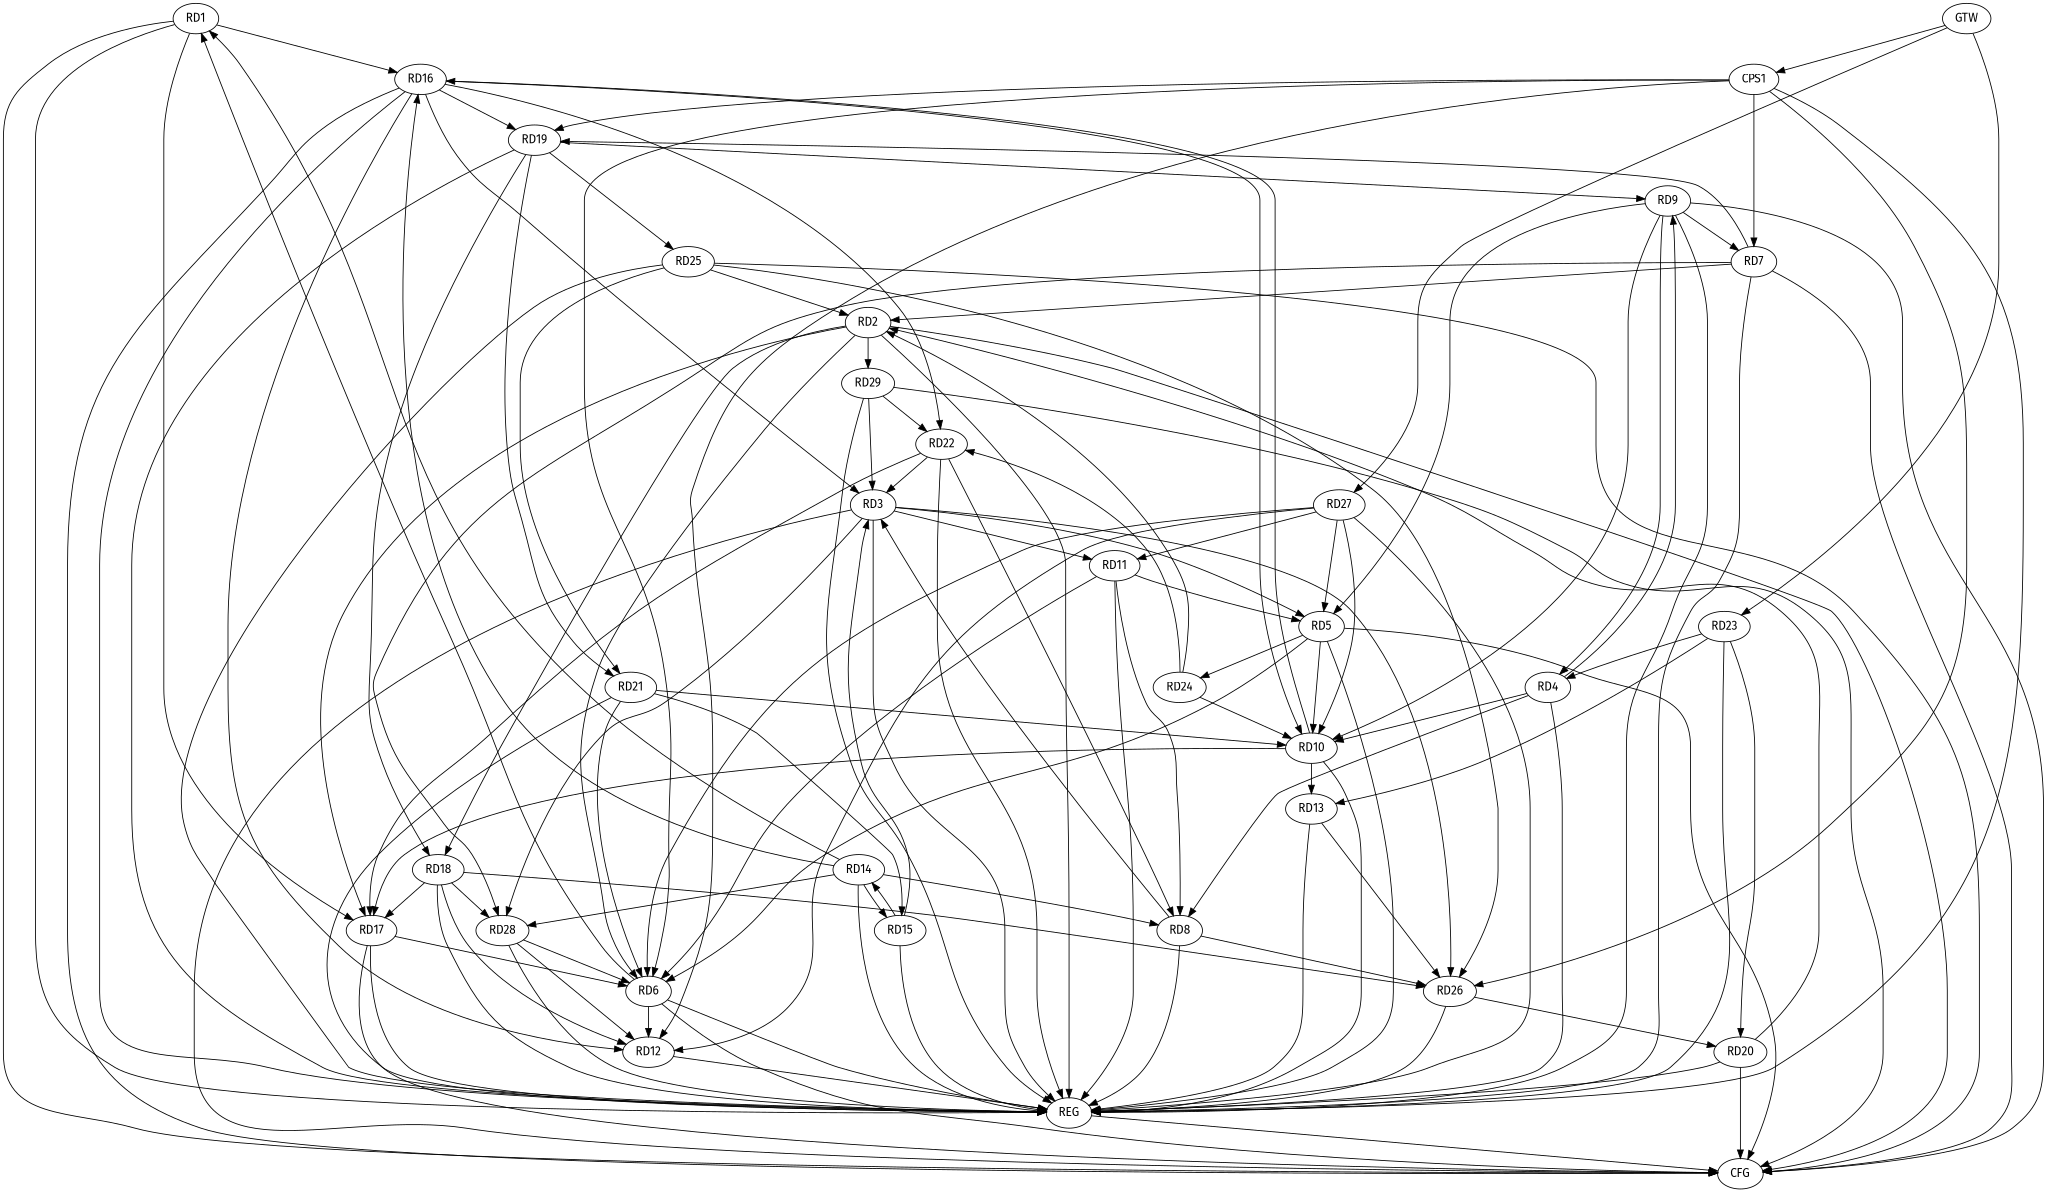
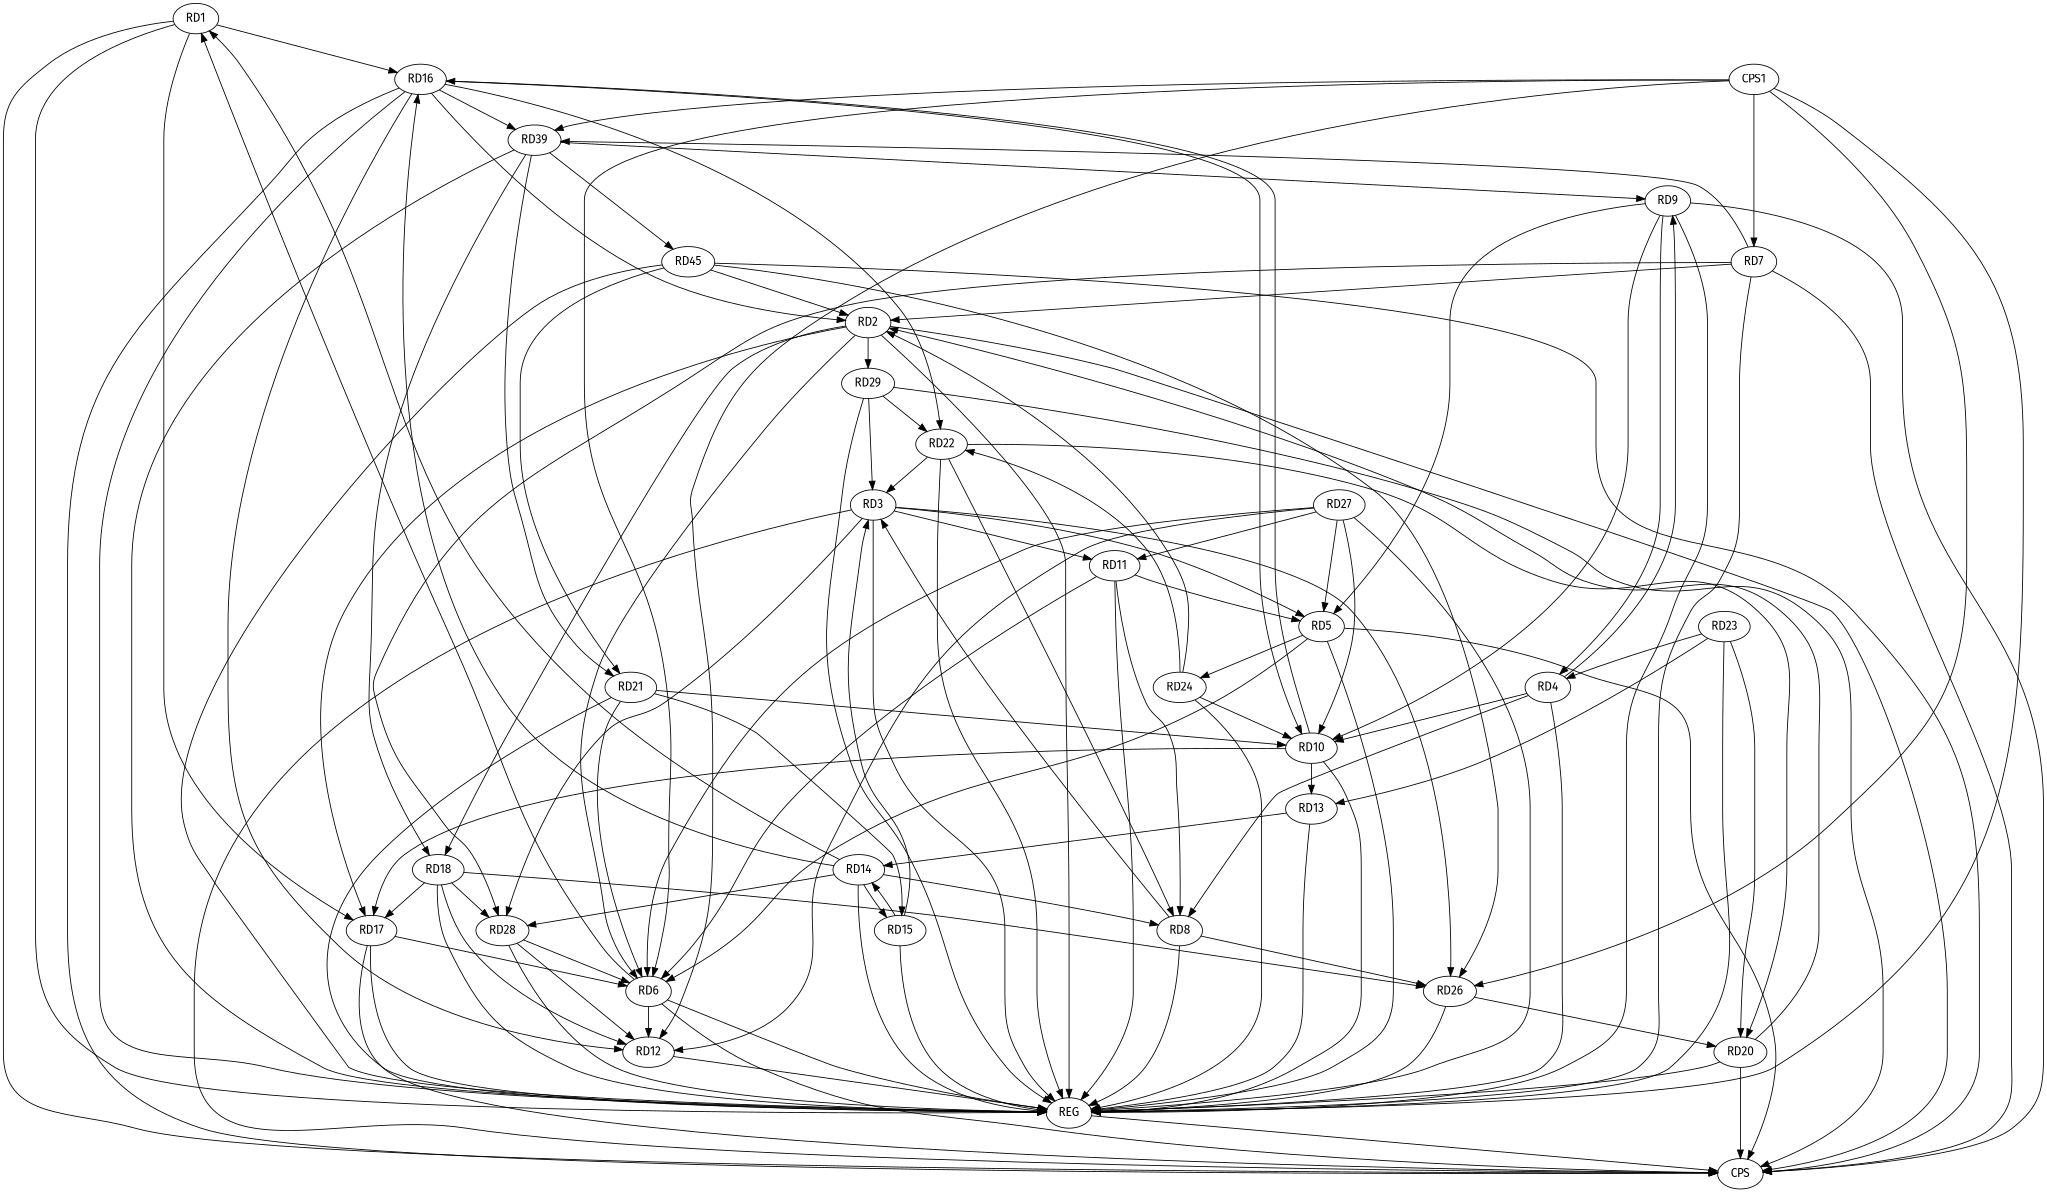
(1967, 19) -> none
(535, 140) -> (535, 140)
(1707, 229) -> none
(688, 262) -> (688, 262)
(624, 304) -> (610, 252)
(603, 637) -> (1540, 576)
(1317, 683) -> none
(1378, 897) -> (1089, 839)
none -> (1262, 942)
(1740, 1174) -> (1740, 1174)
